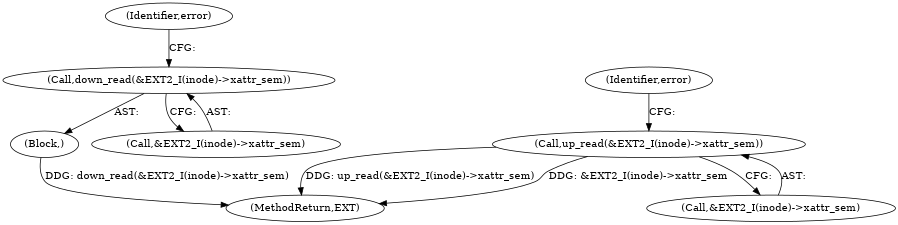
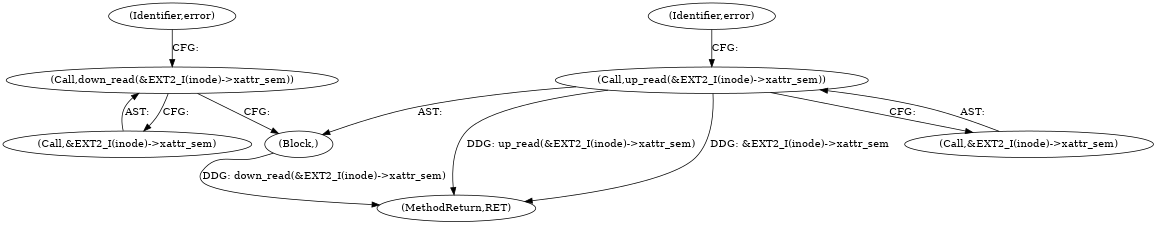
none -> (451, 101)
(128, 112) -> (259, 112)
(305, 208) -> (456, 208)
